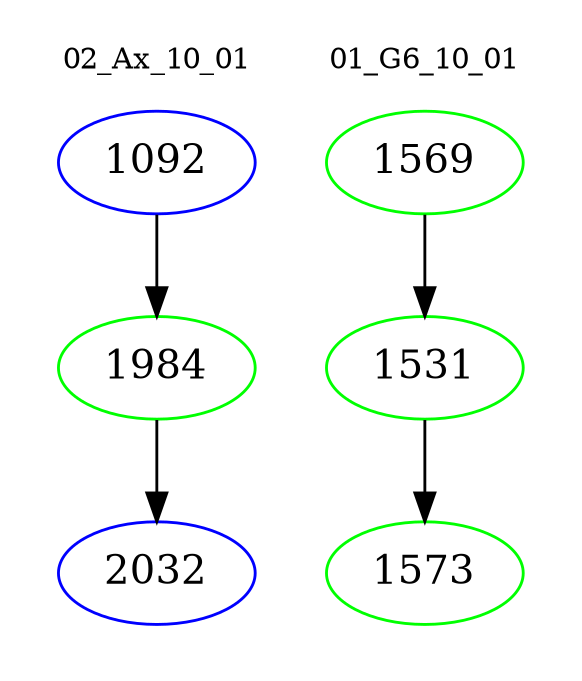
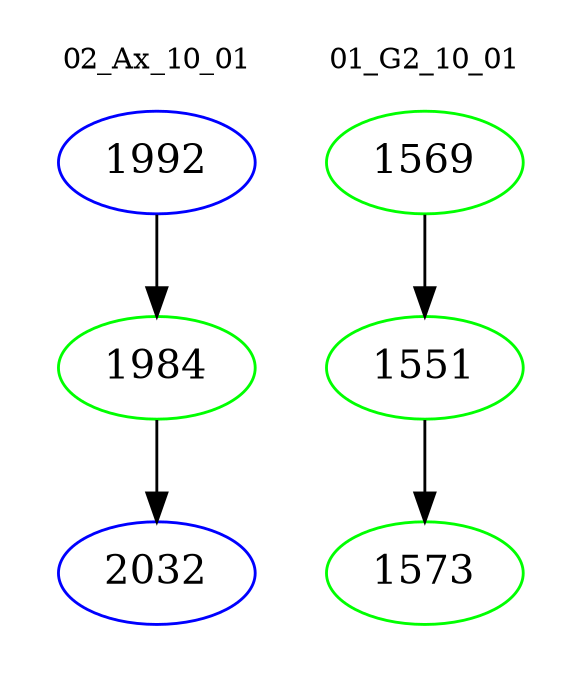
(425, 61) -> (425, 61)
(157, 163) -> (157, 163)
(425, 368) -> (425, 368)
